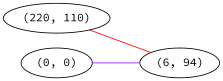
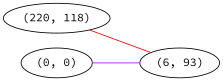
(57, 18) -> (57, 18)
(180, 63) -> (180, 63)
